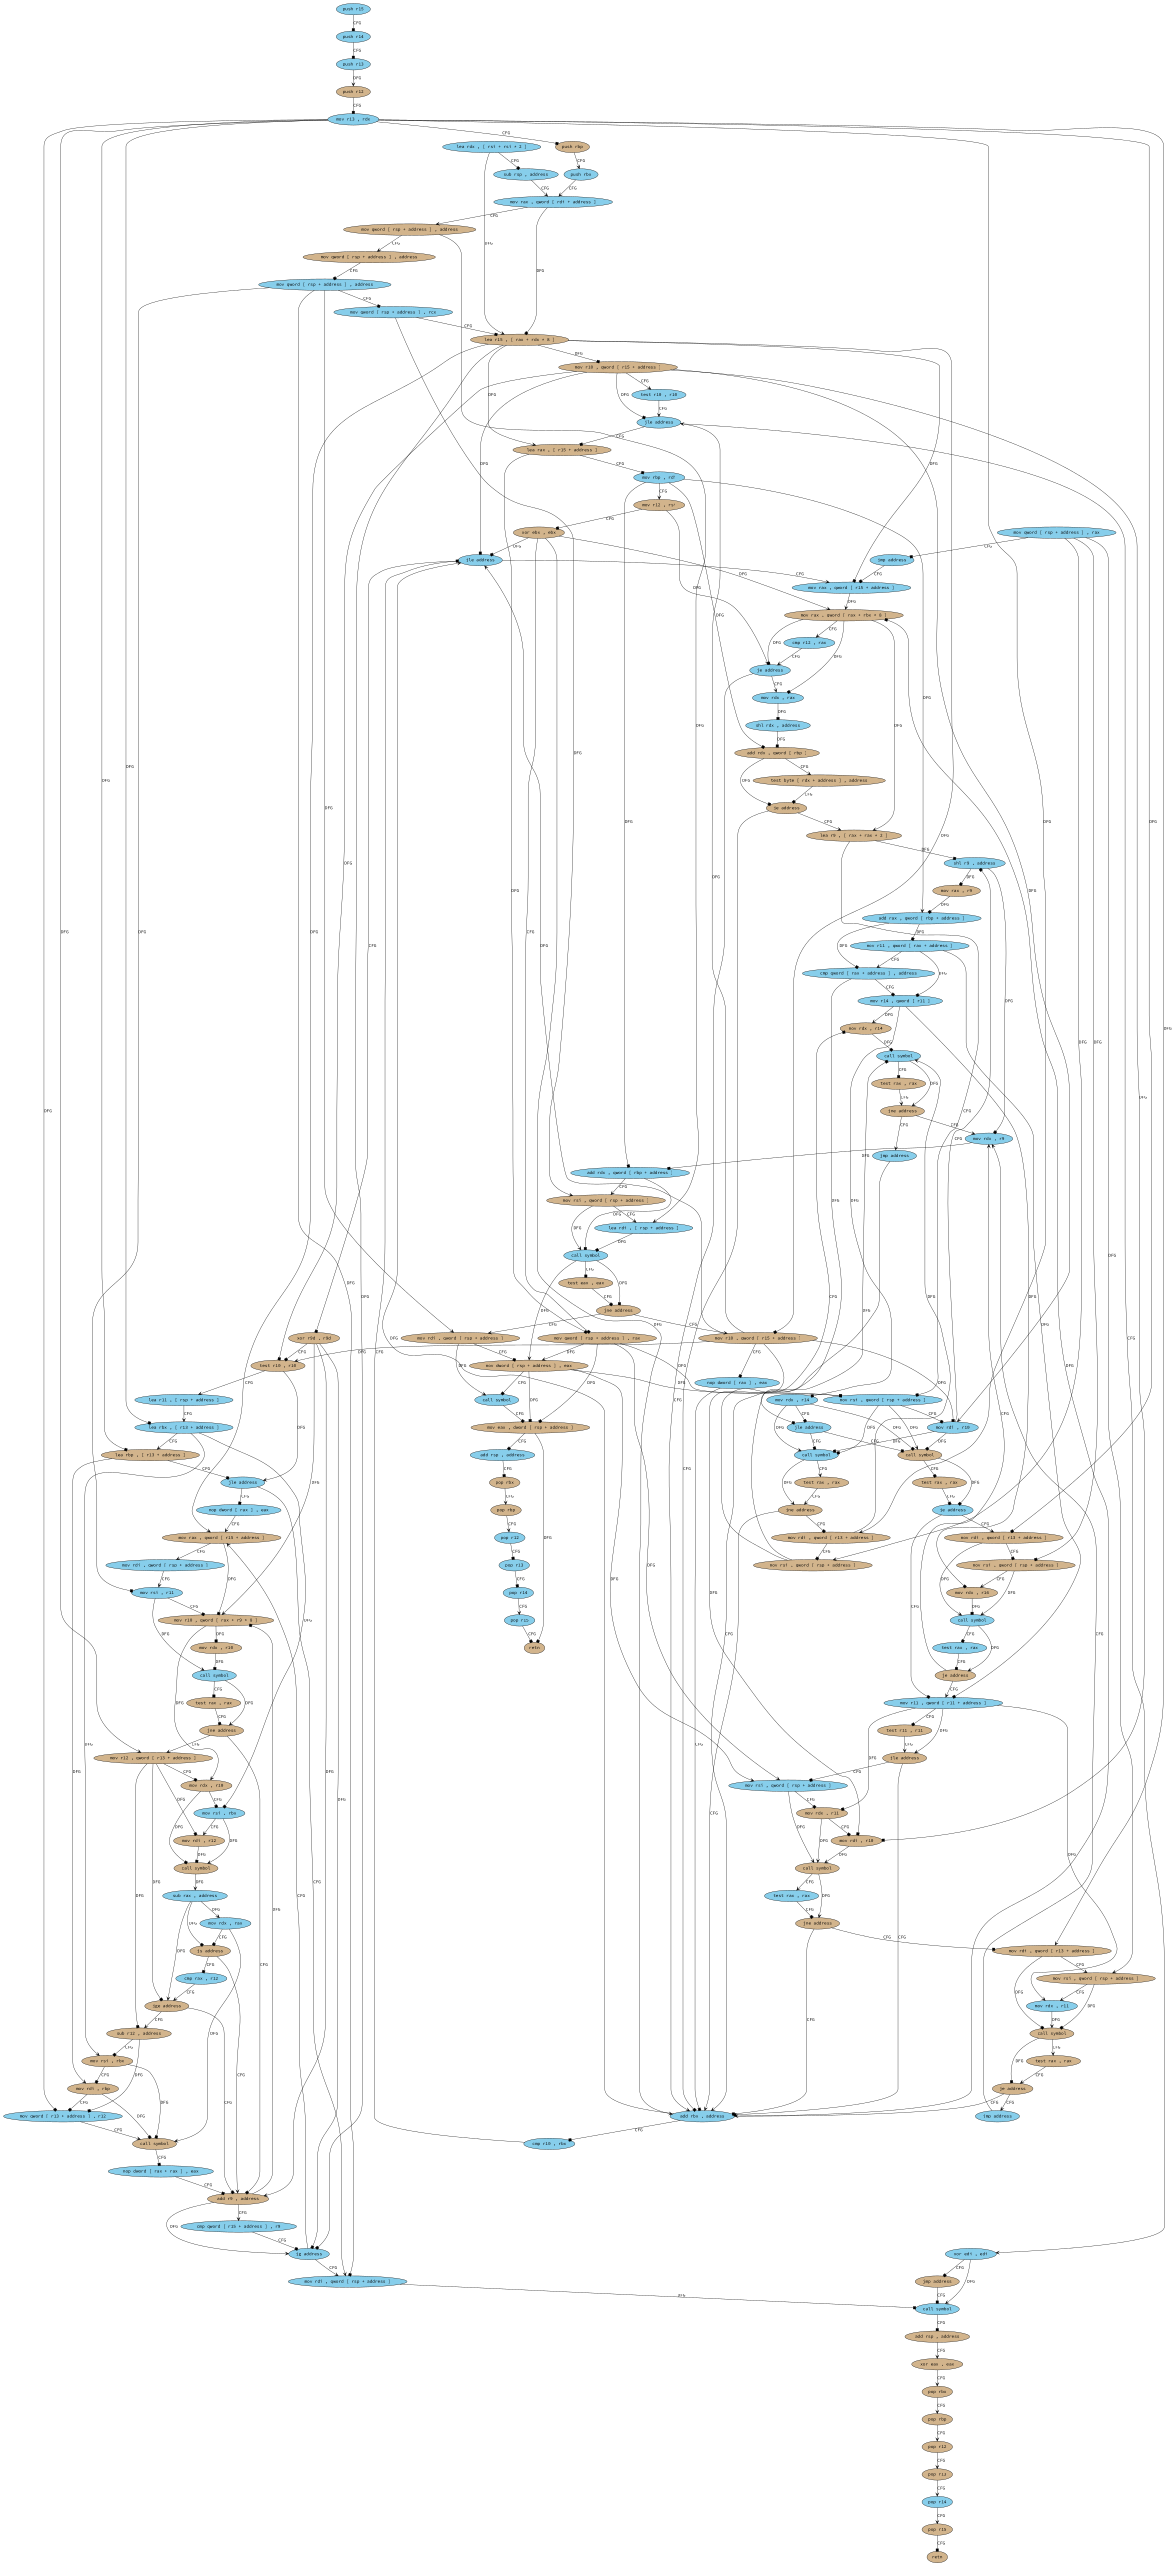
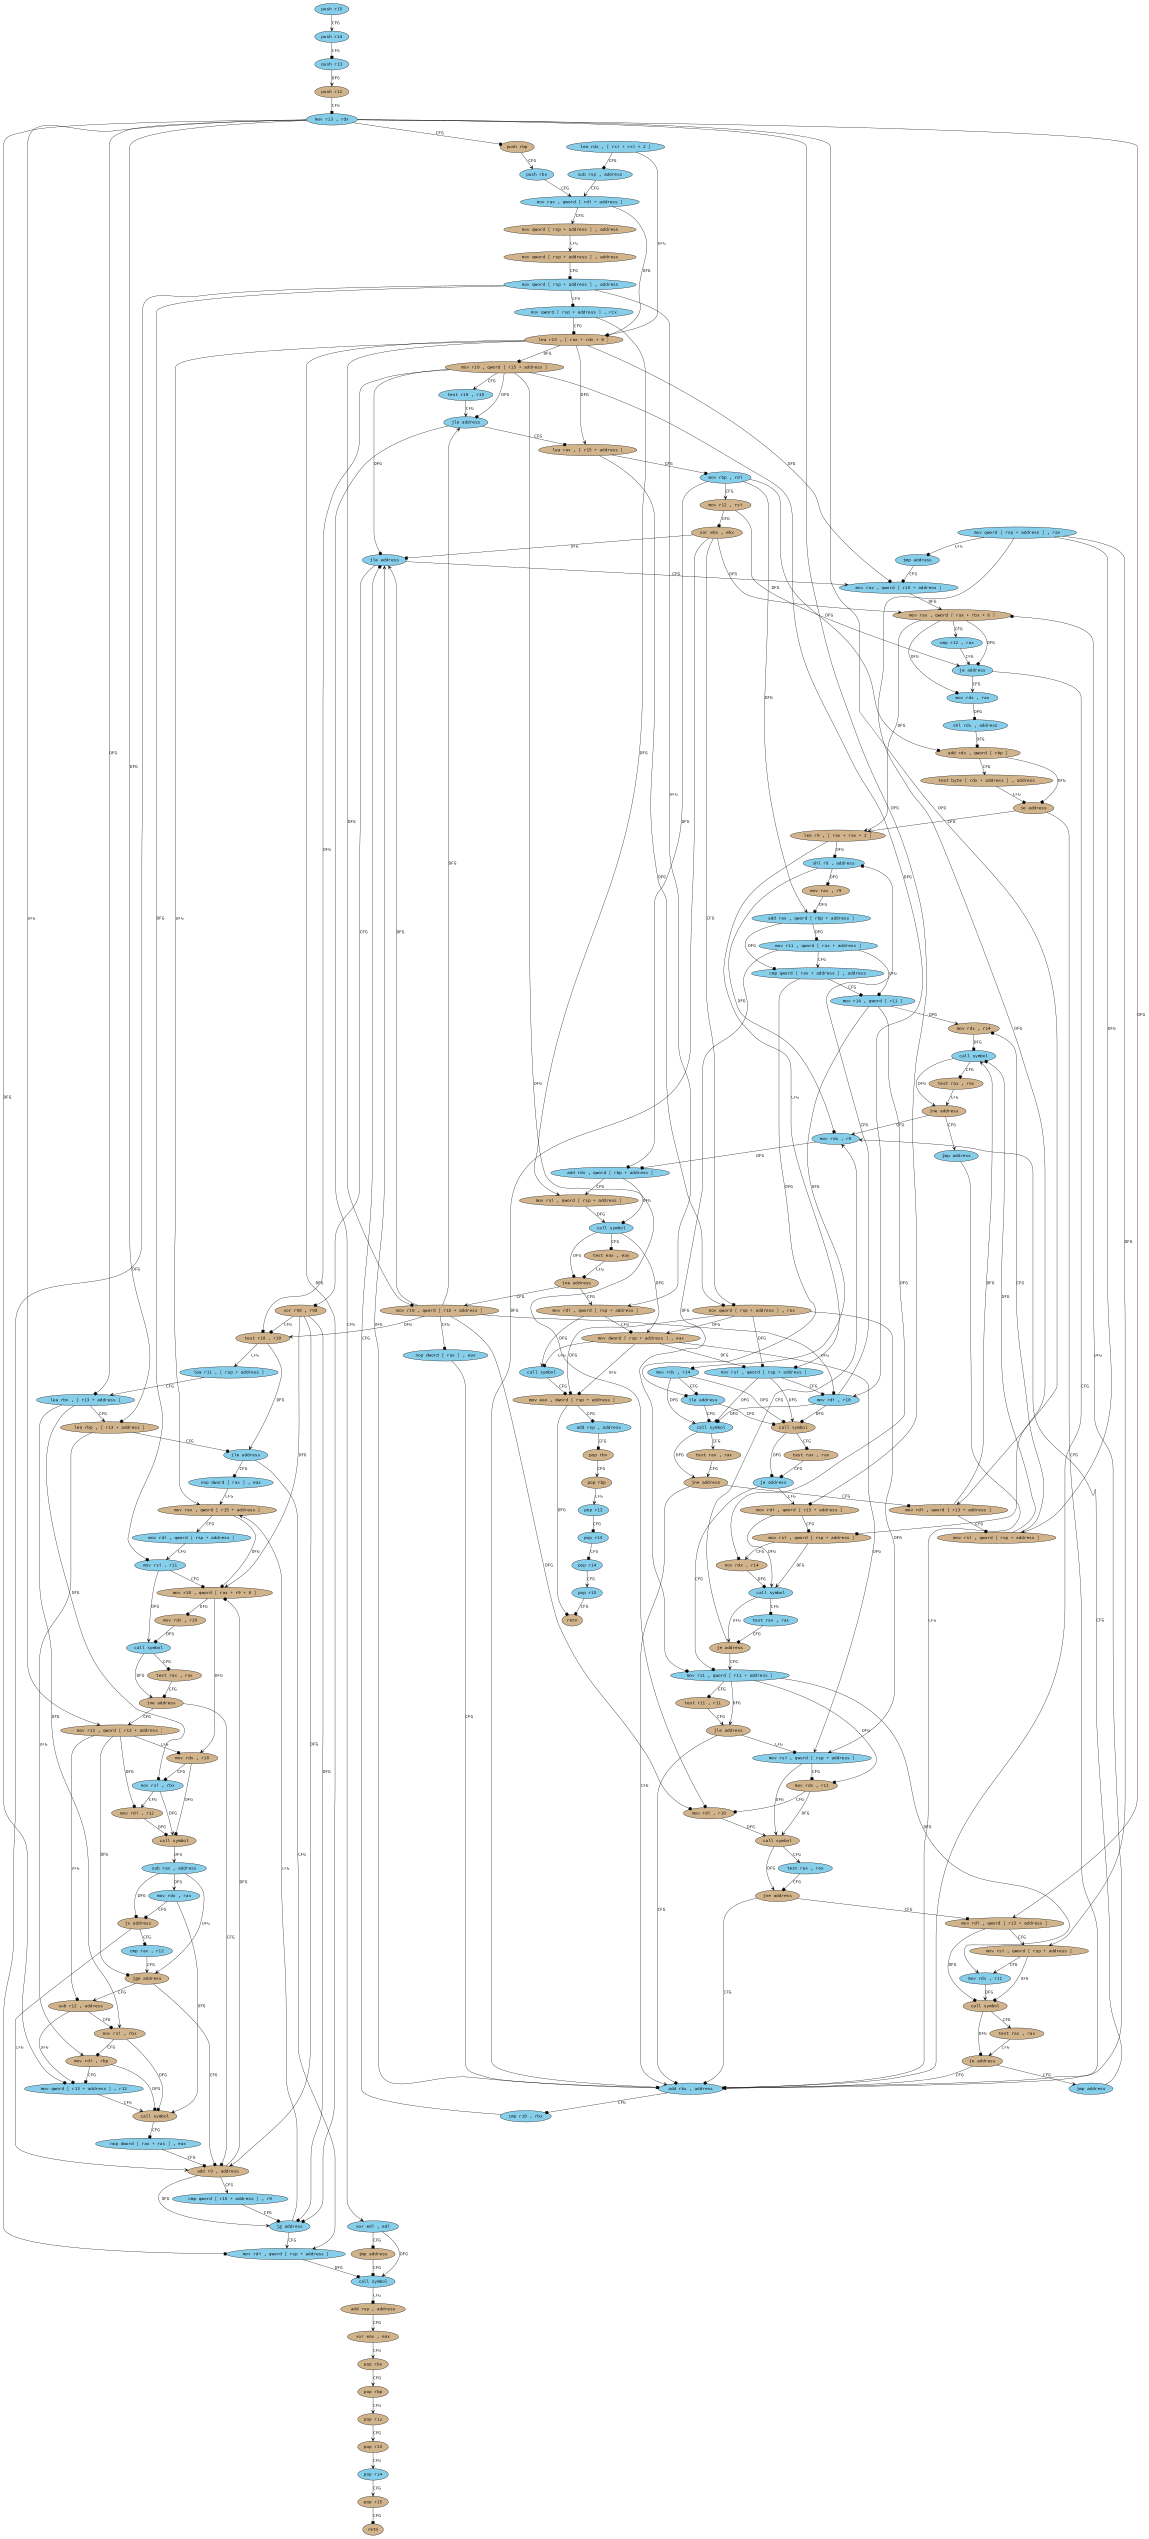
(353, 21) -> (332, 21)
(644, 1228) -> none
